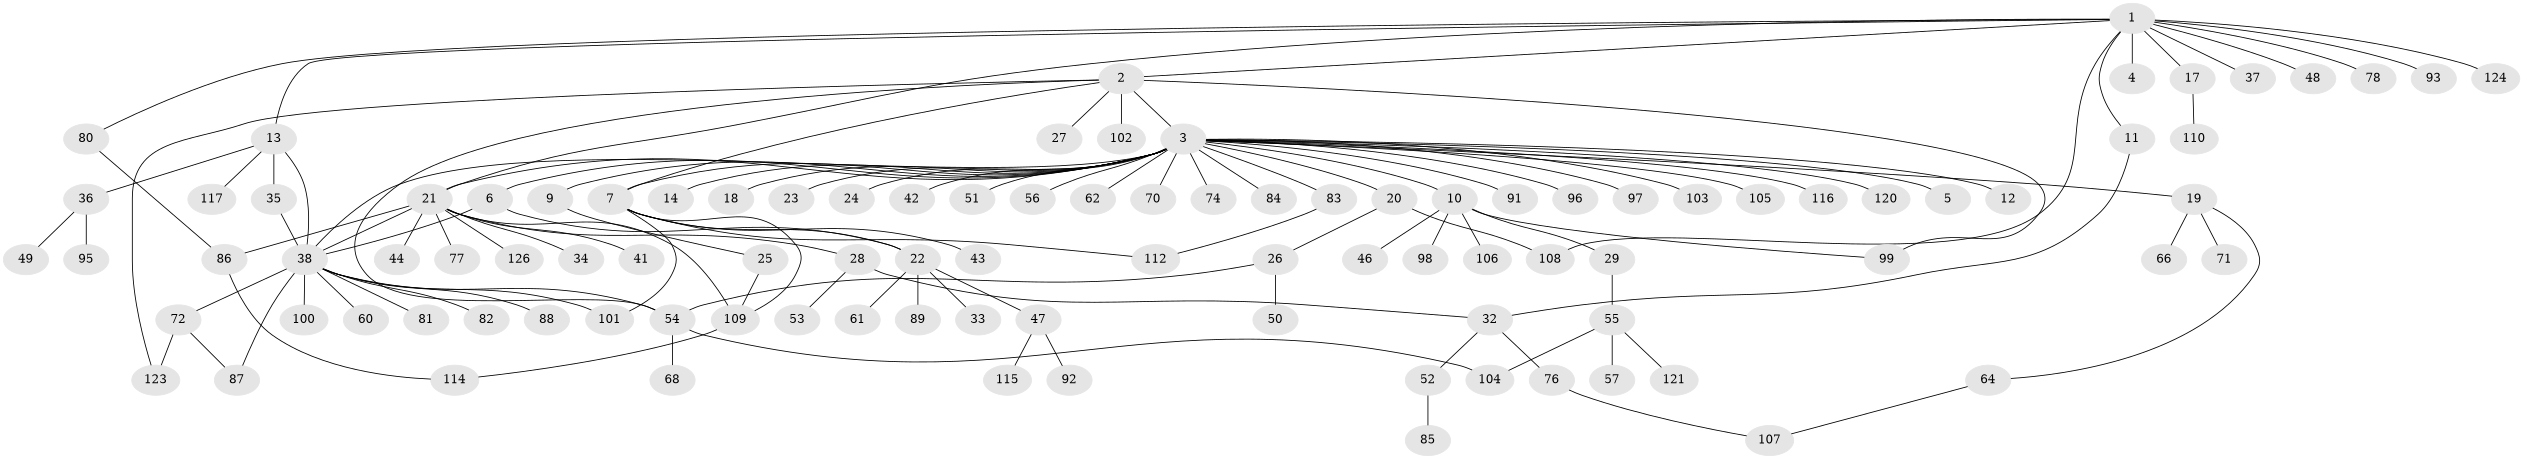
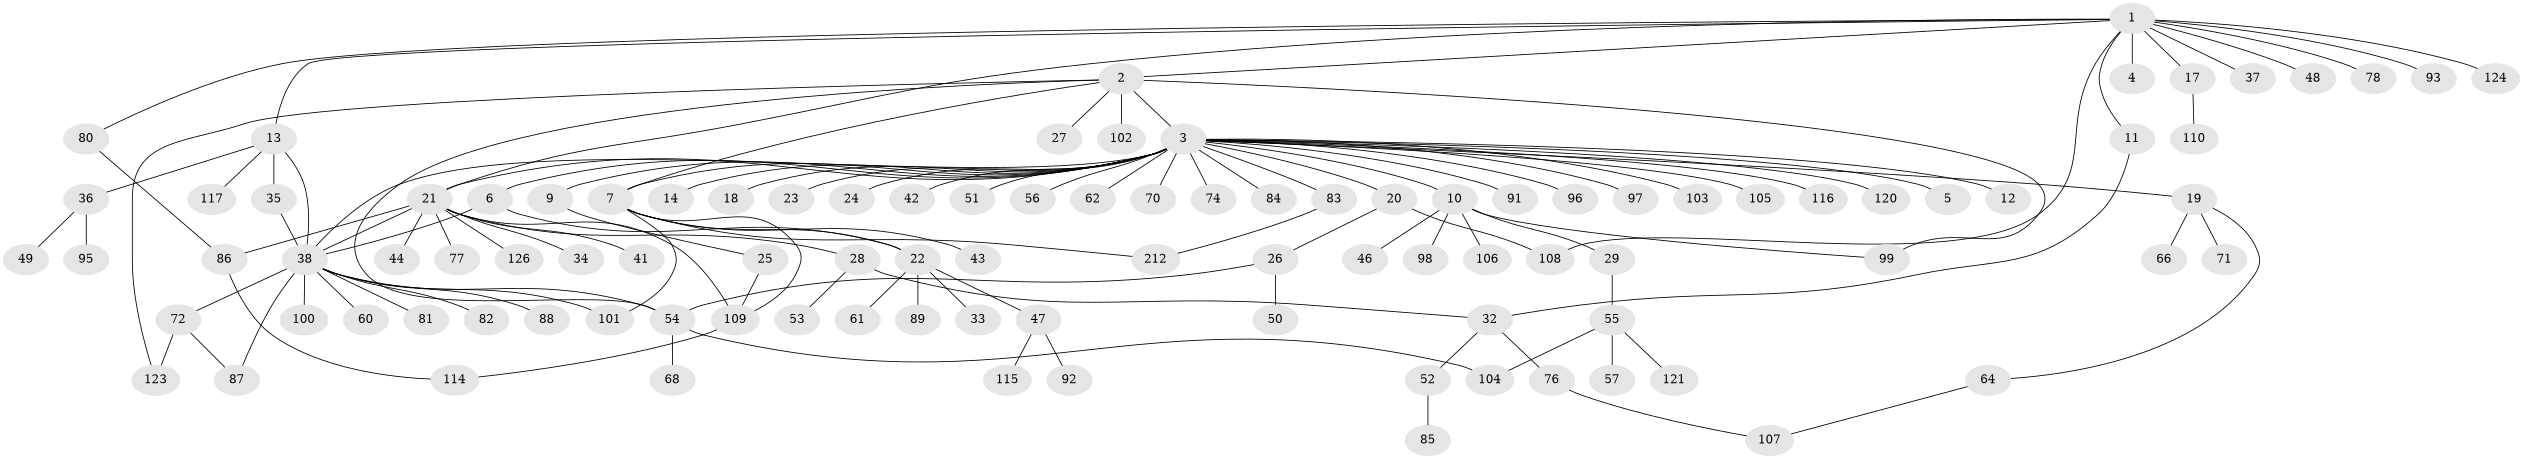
(1156, 260) -> (1156, 260)
